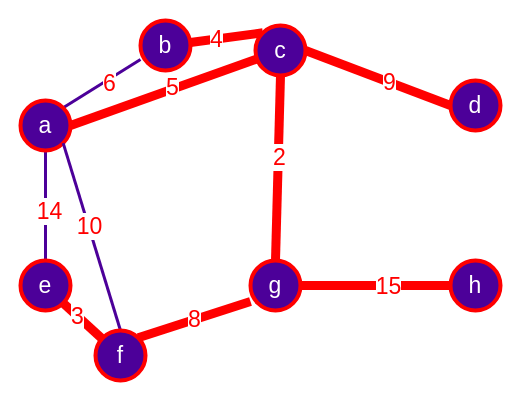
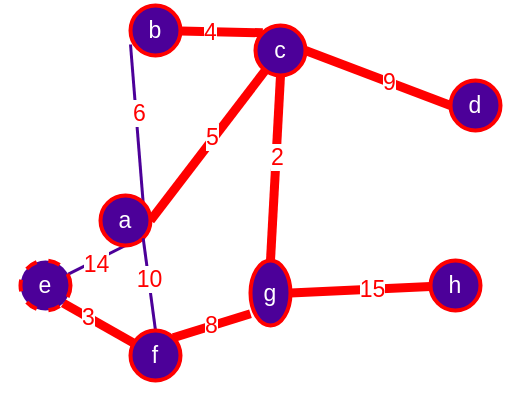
(166, 46) -> (156, 31)
(46, 126) -> (126, 221)
(46, 286) -> (46, 286)
(276, 286) -> (271, 293)
(476, 286) -> (456, 286)
(121, 356) -> (156, 356)
